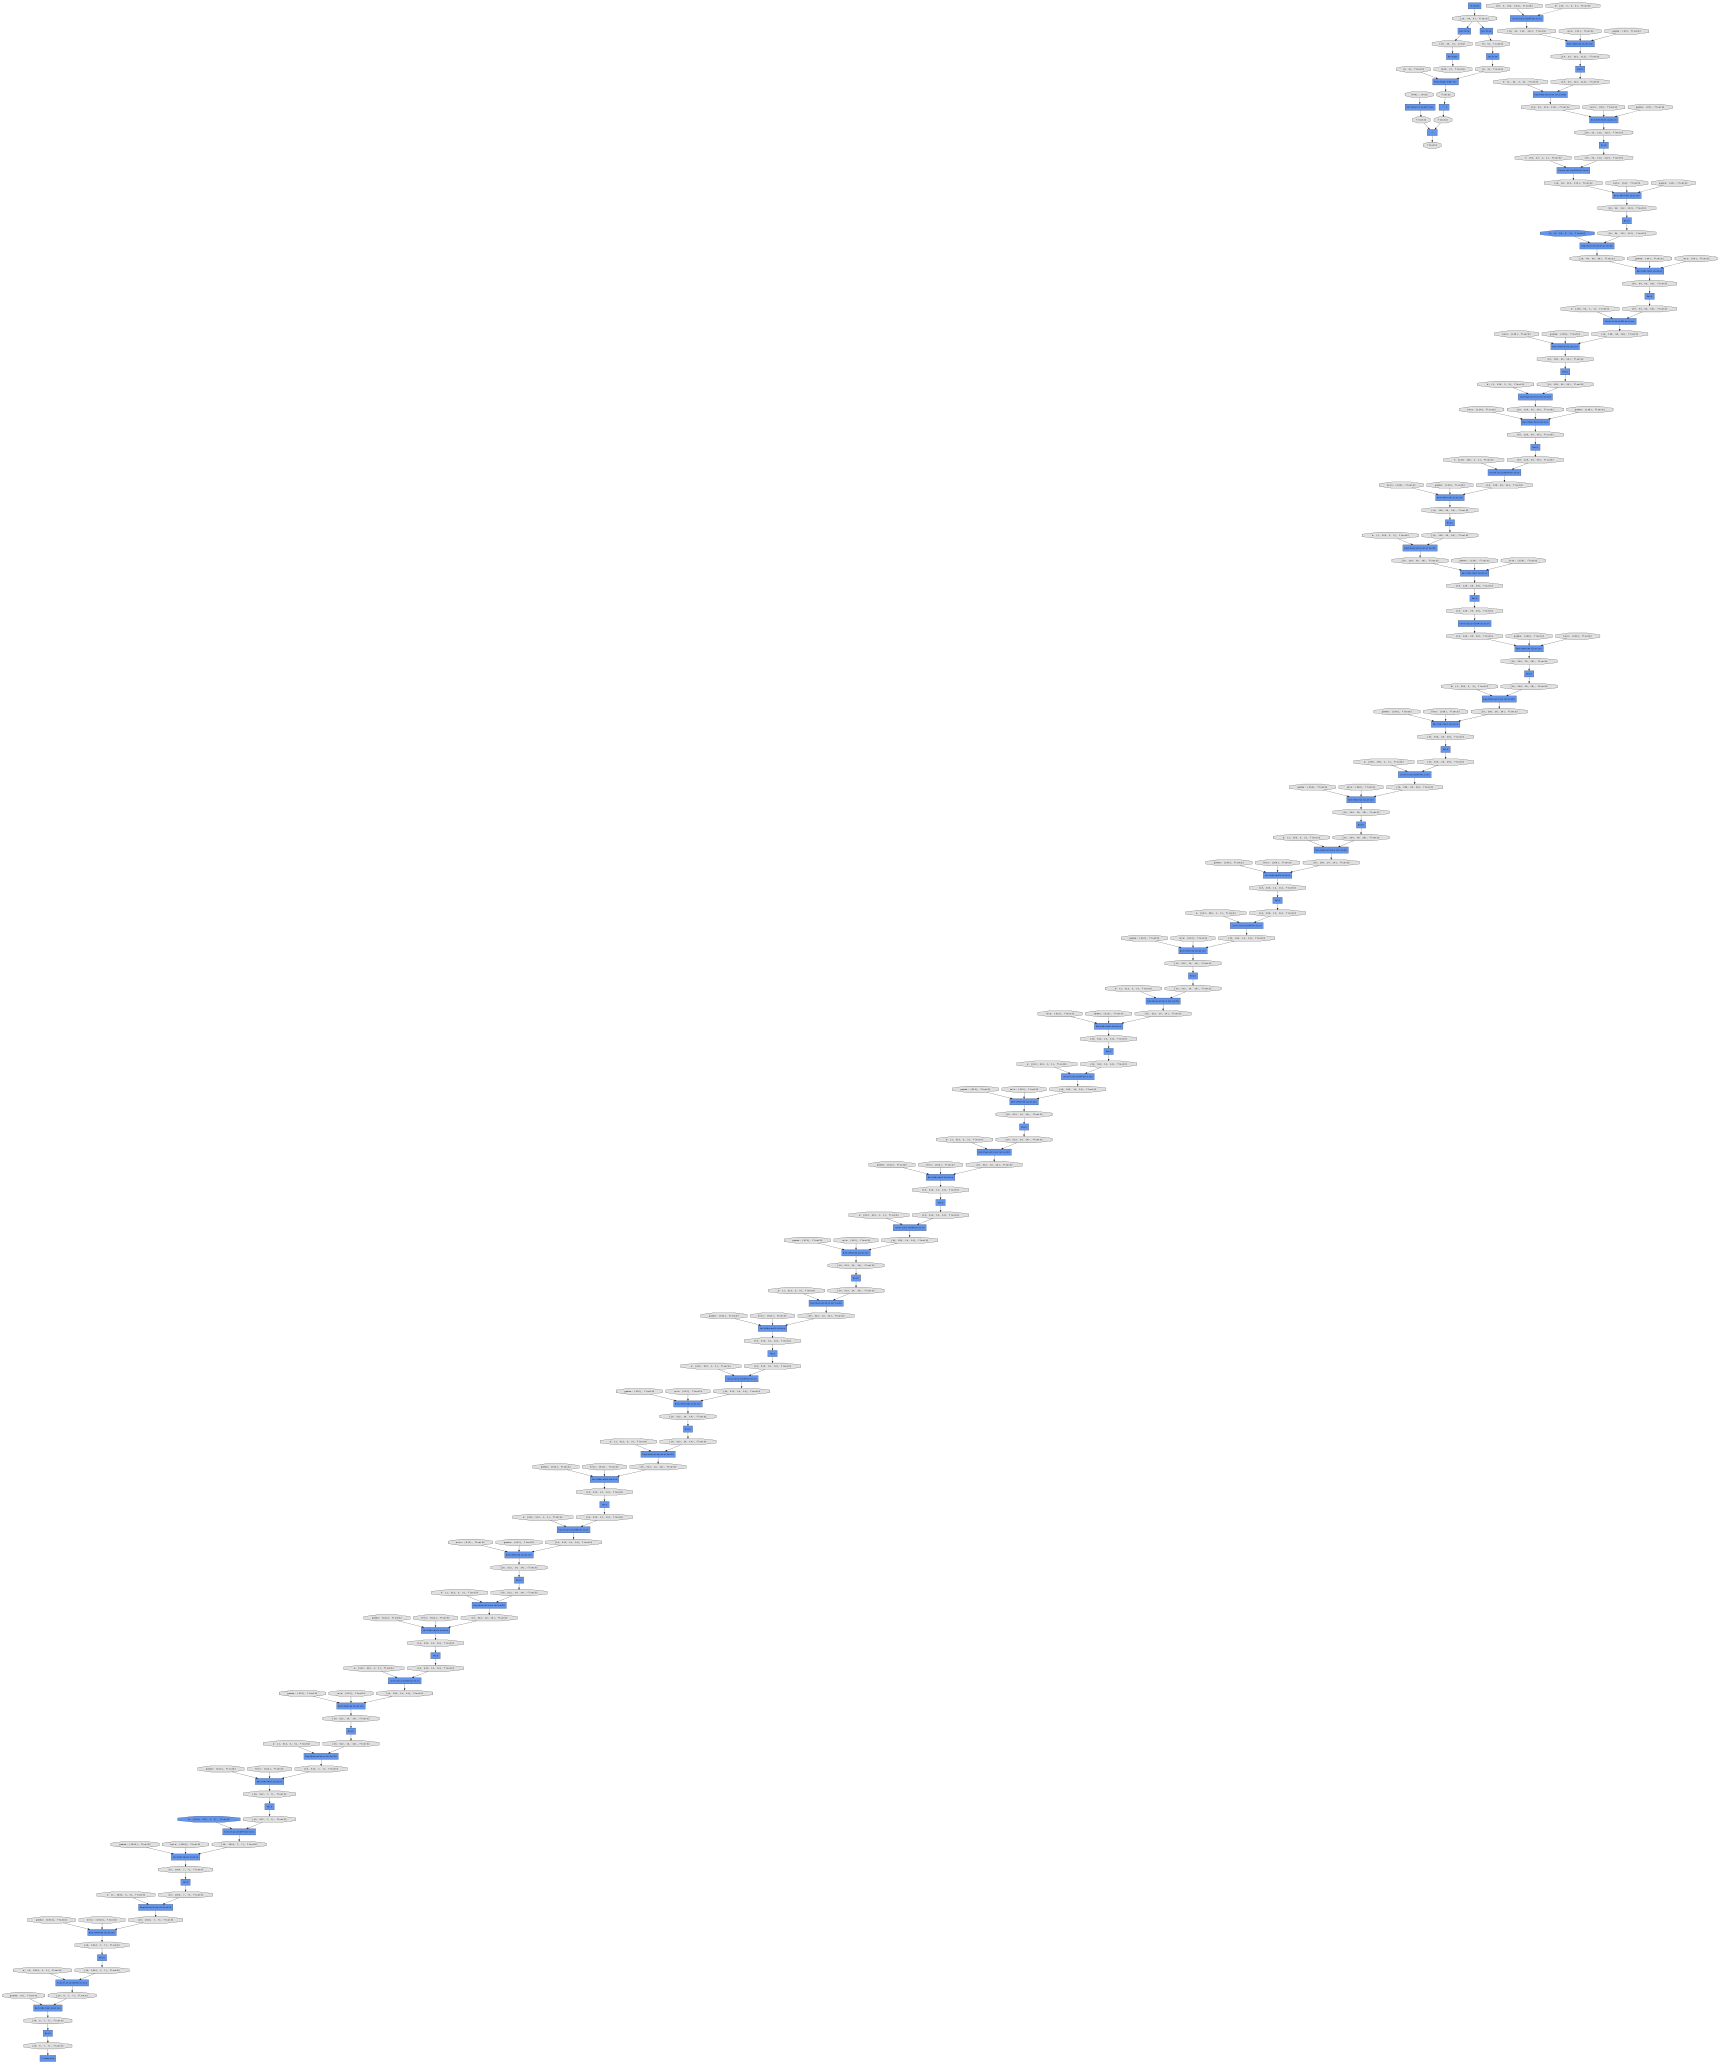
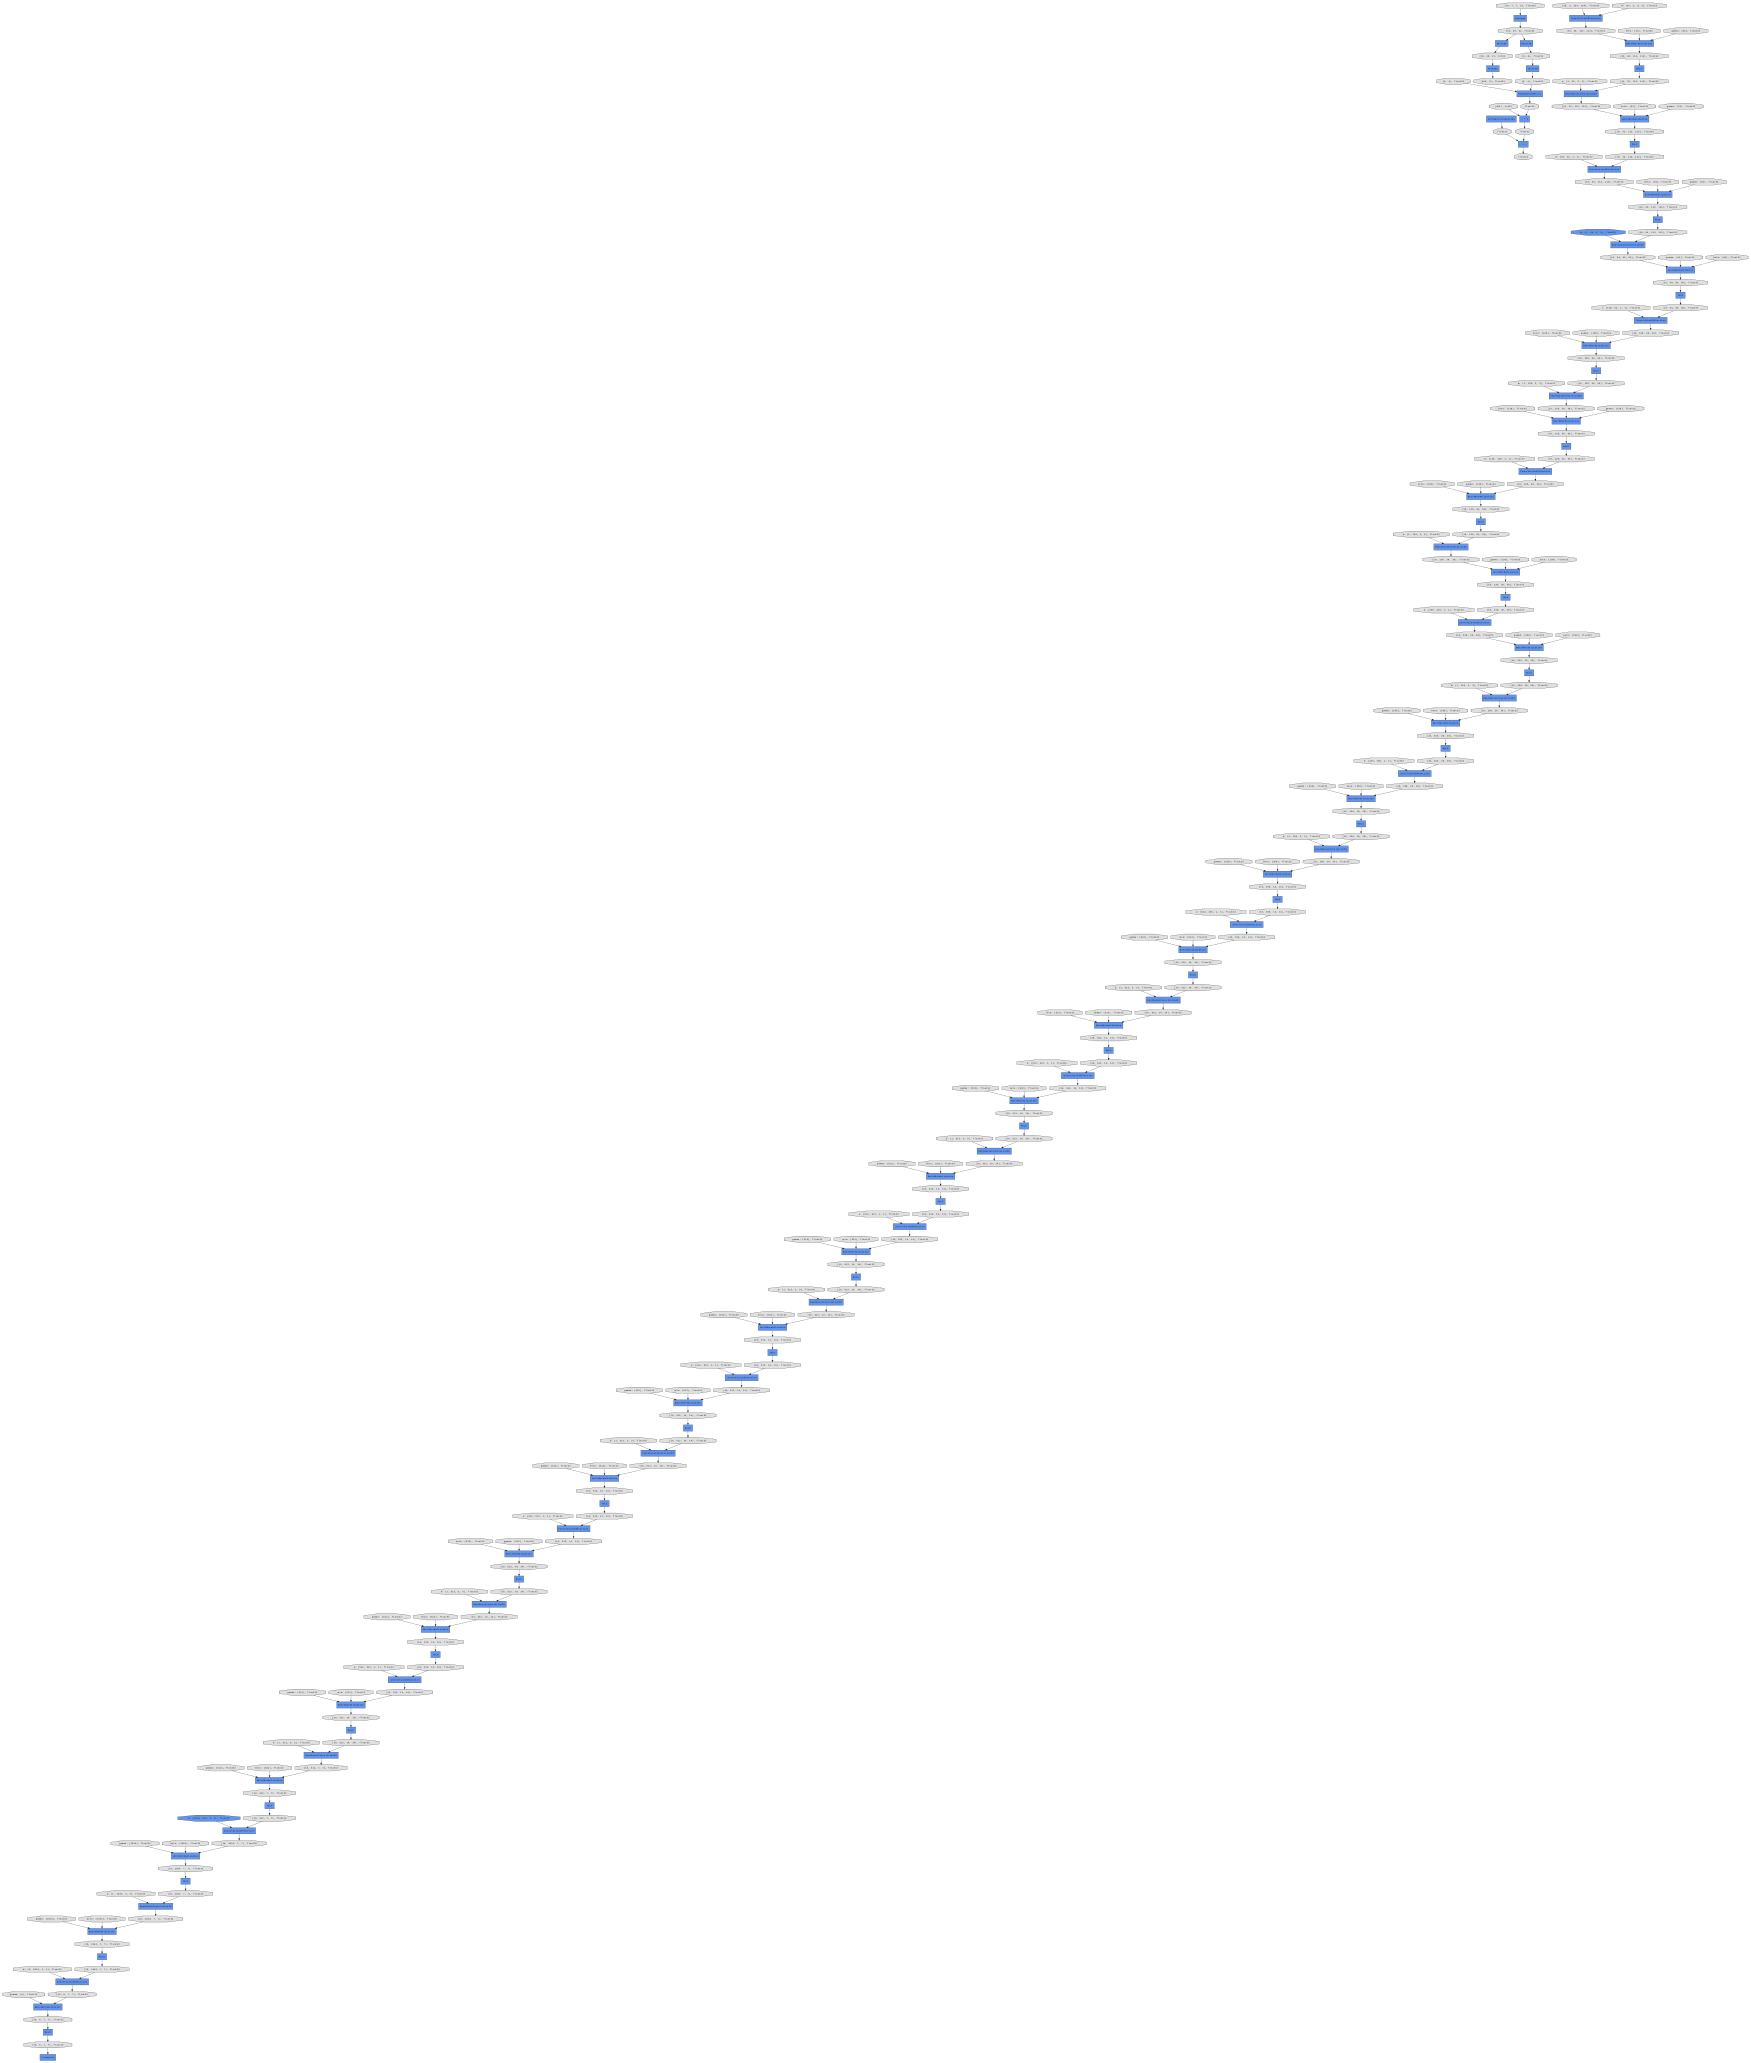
none -> (1520, 6)
(1420, 100) -> (1513, 112)
none -> (1444, 610)
